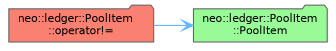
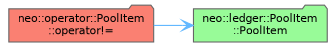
(81, 25) -> (81, 25)
